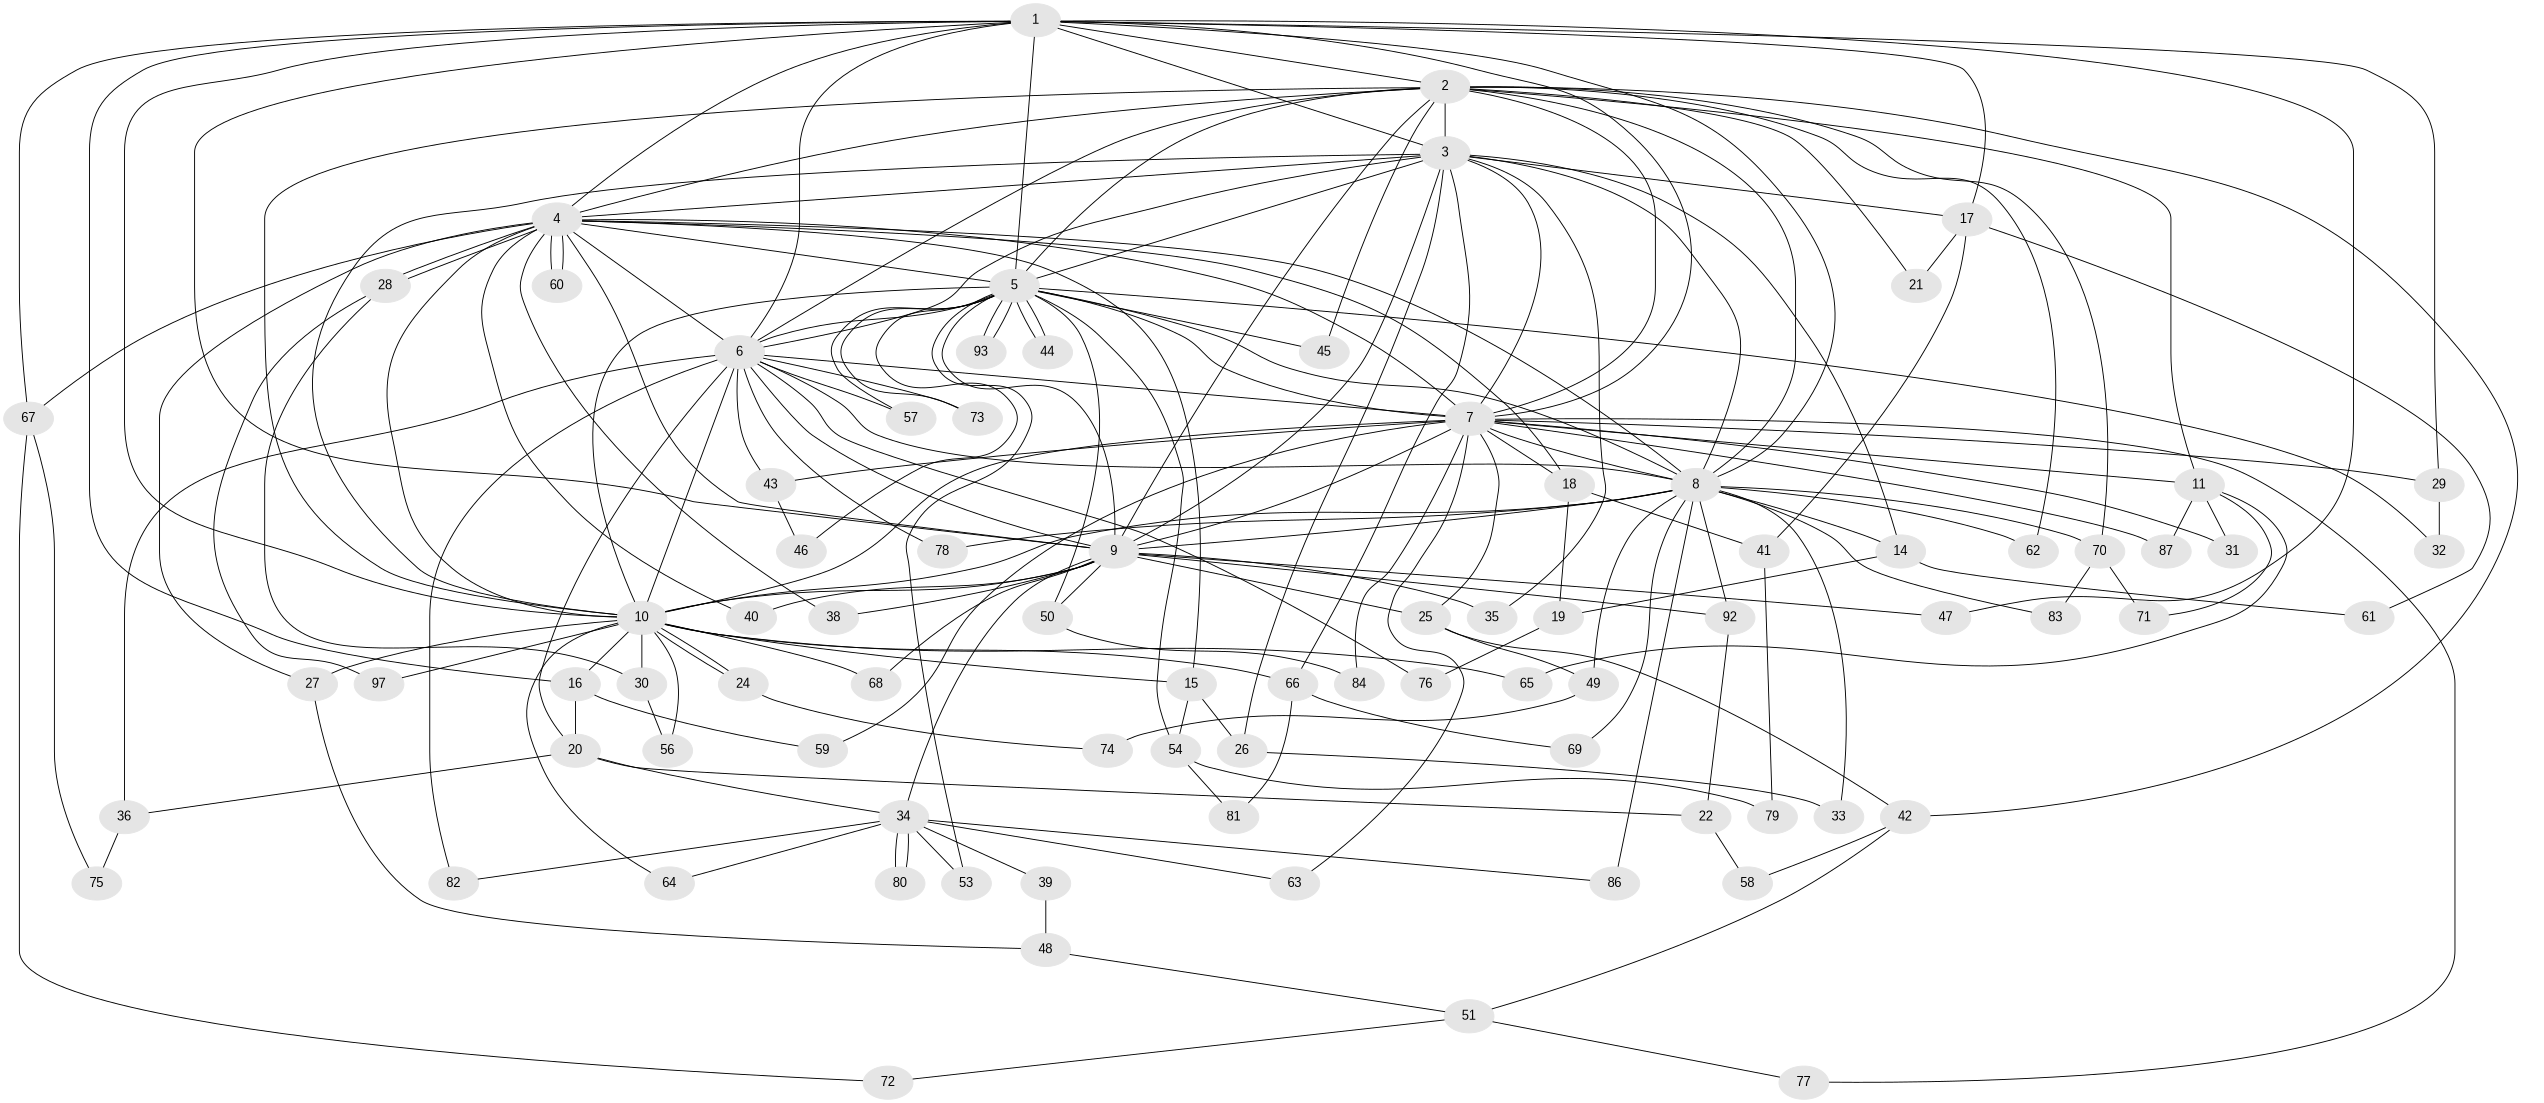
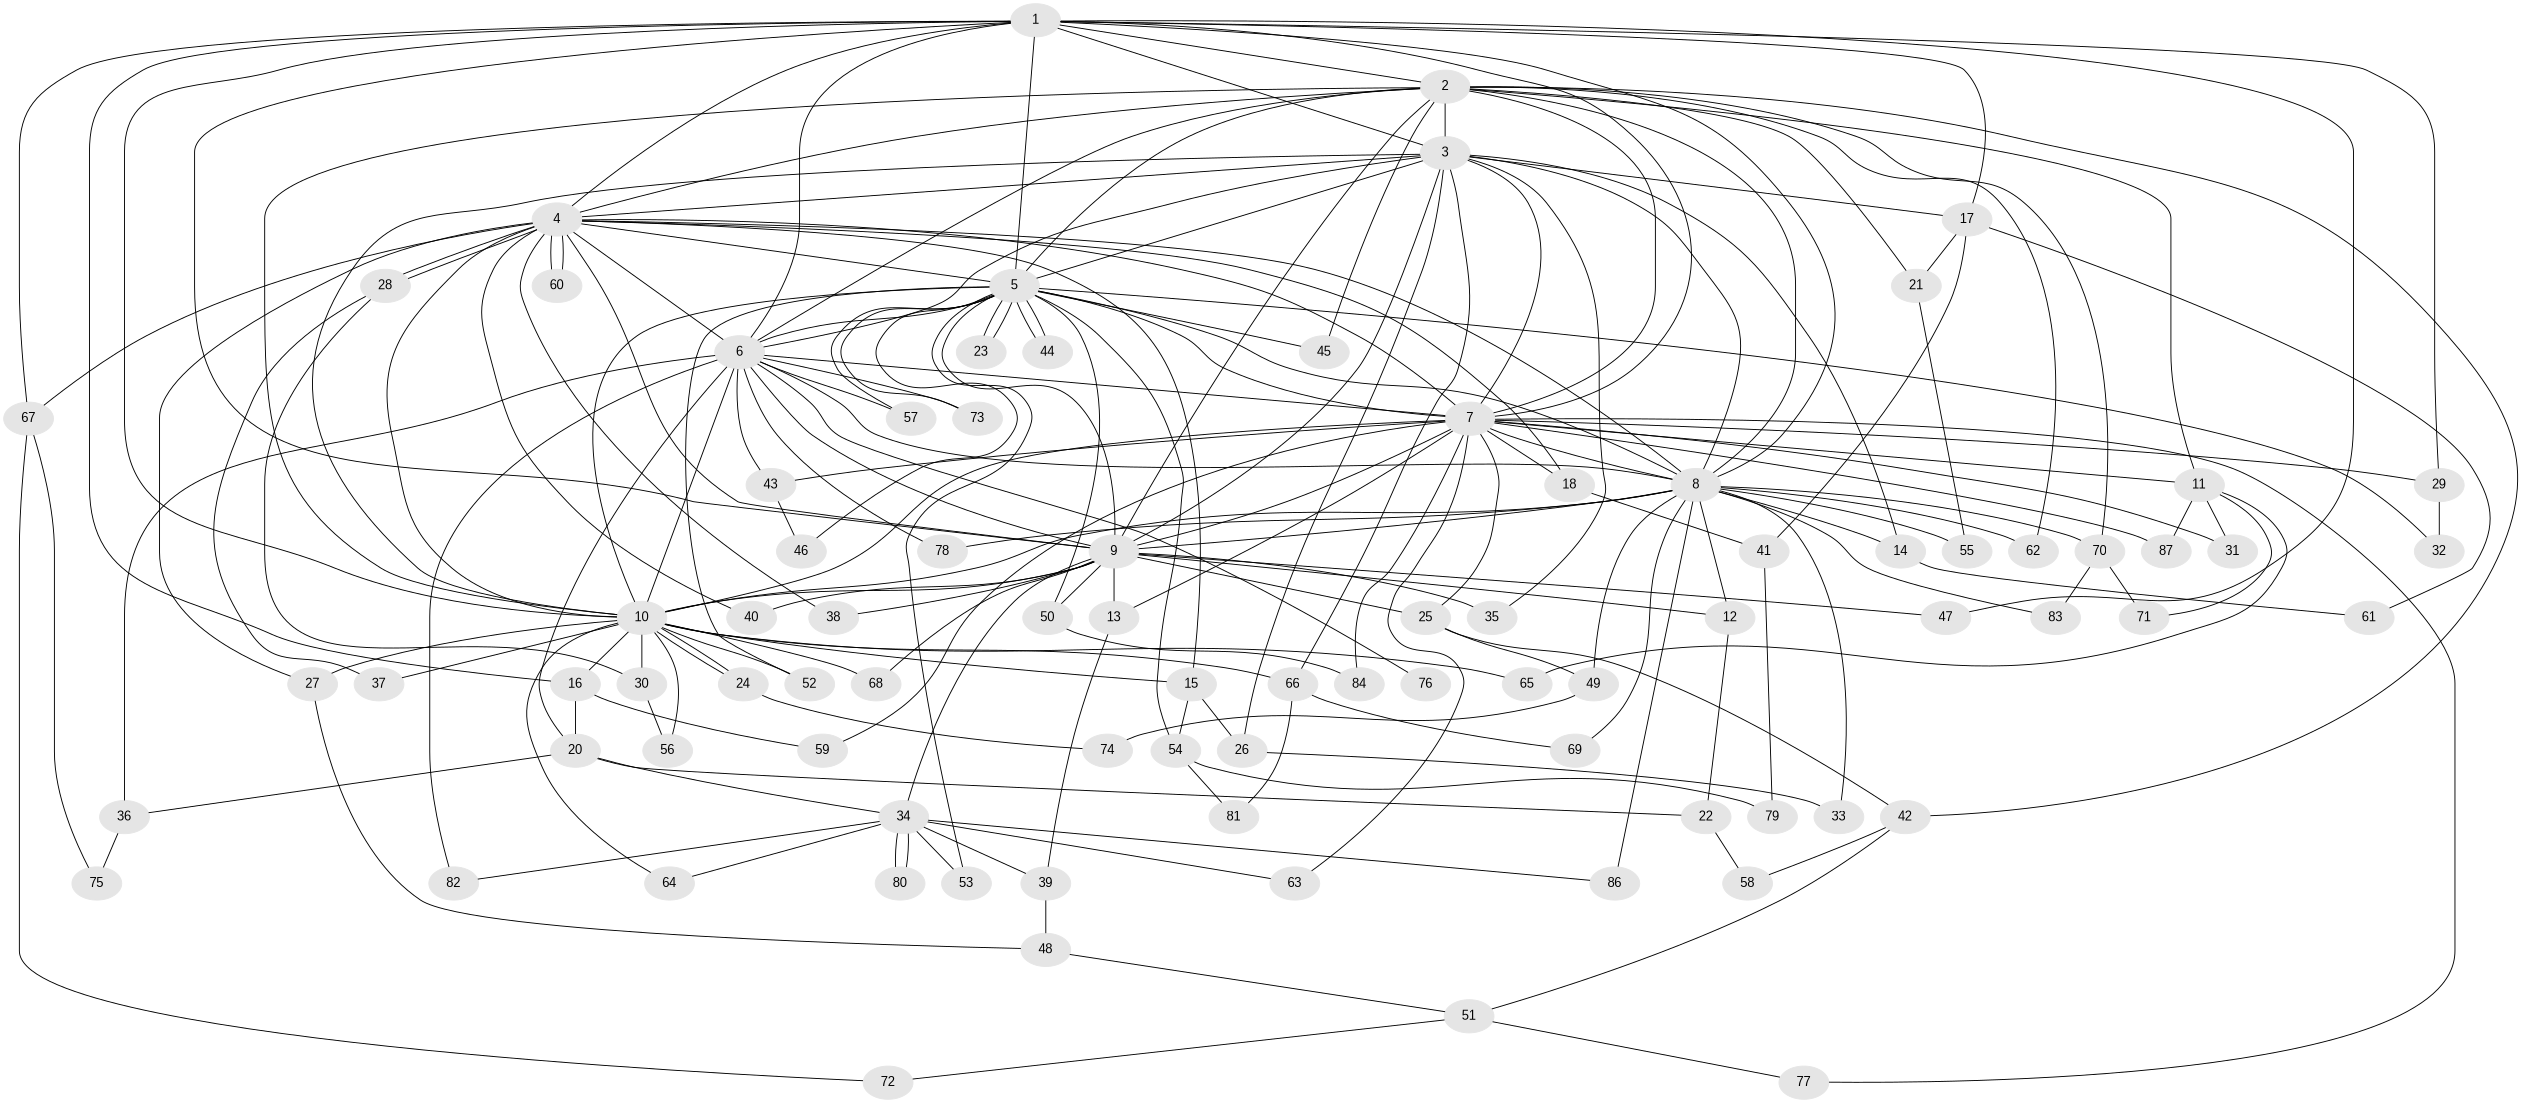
(981, 352) -> (981, 352)
none -> (1967, 551)
none -> (1114, 618)
(1559, 618) -> none
(1730, 618) -> (1730, 618)
(379, 684) -> (379, 684)
none -> (810, 684)
